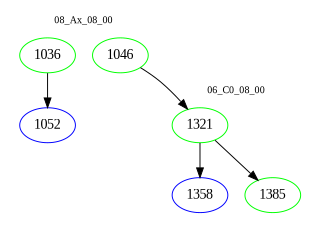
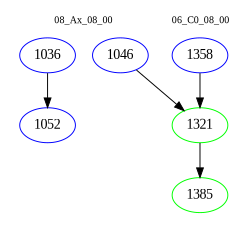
(48, 55) -> (48, 55)
(120, 55) -> (120, 55)
(200, 155) -> (200, 86)
